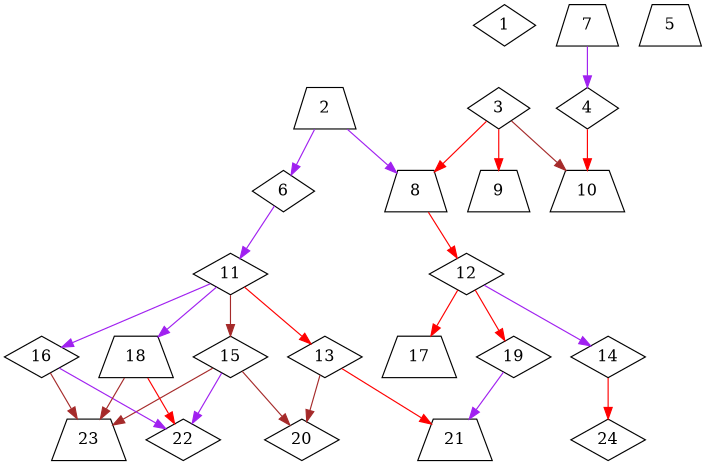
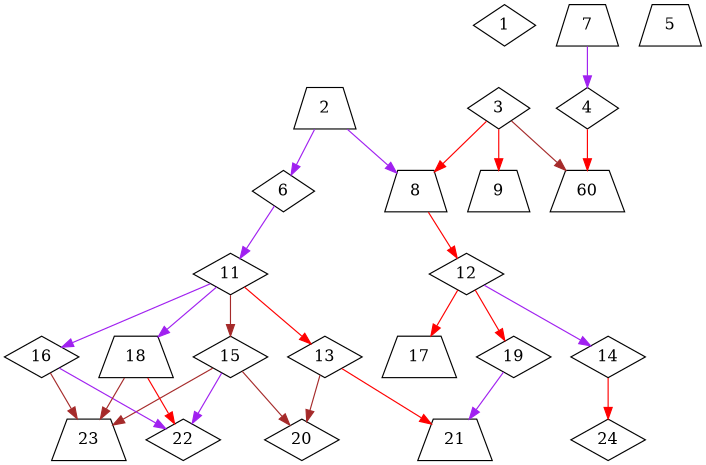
(587, 191) -> (587, 191)
